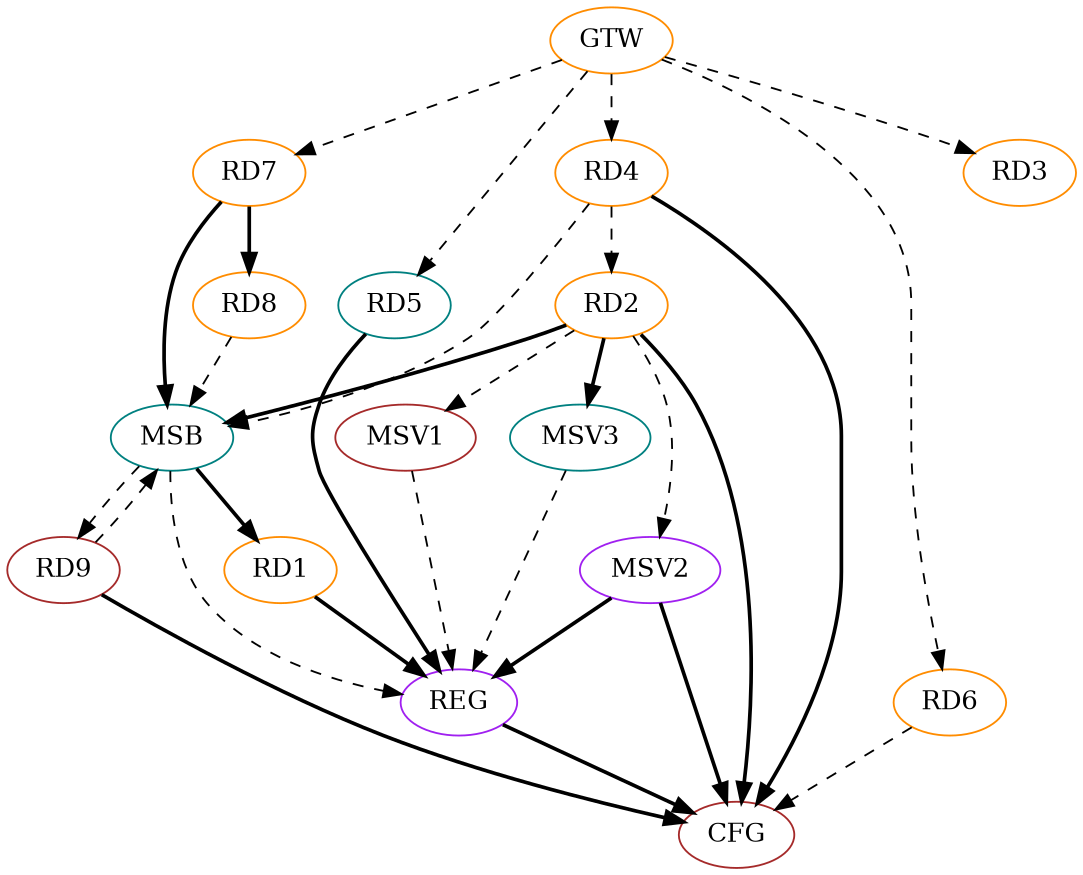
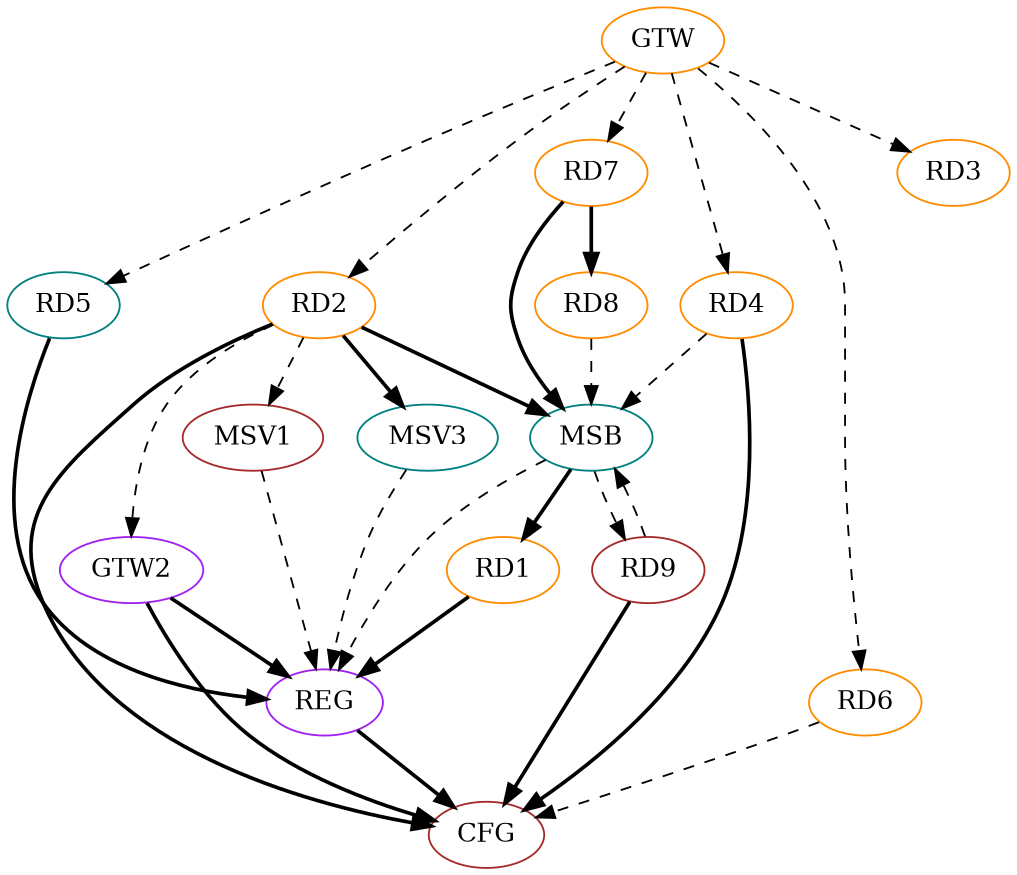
(612, 230) -> (490, 161)
(650, 570) -> (132, 570)
